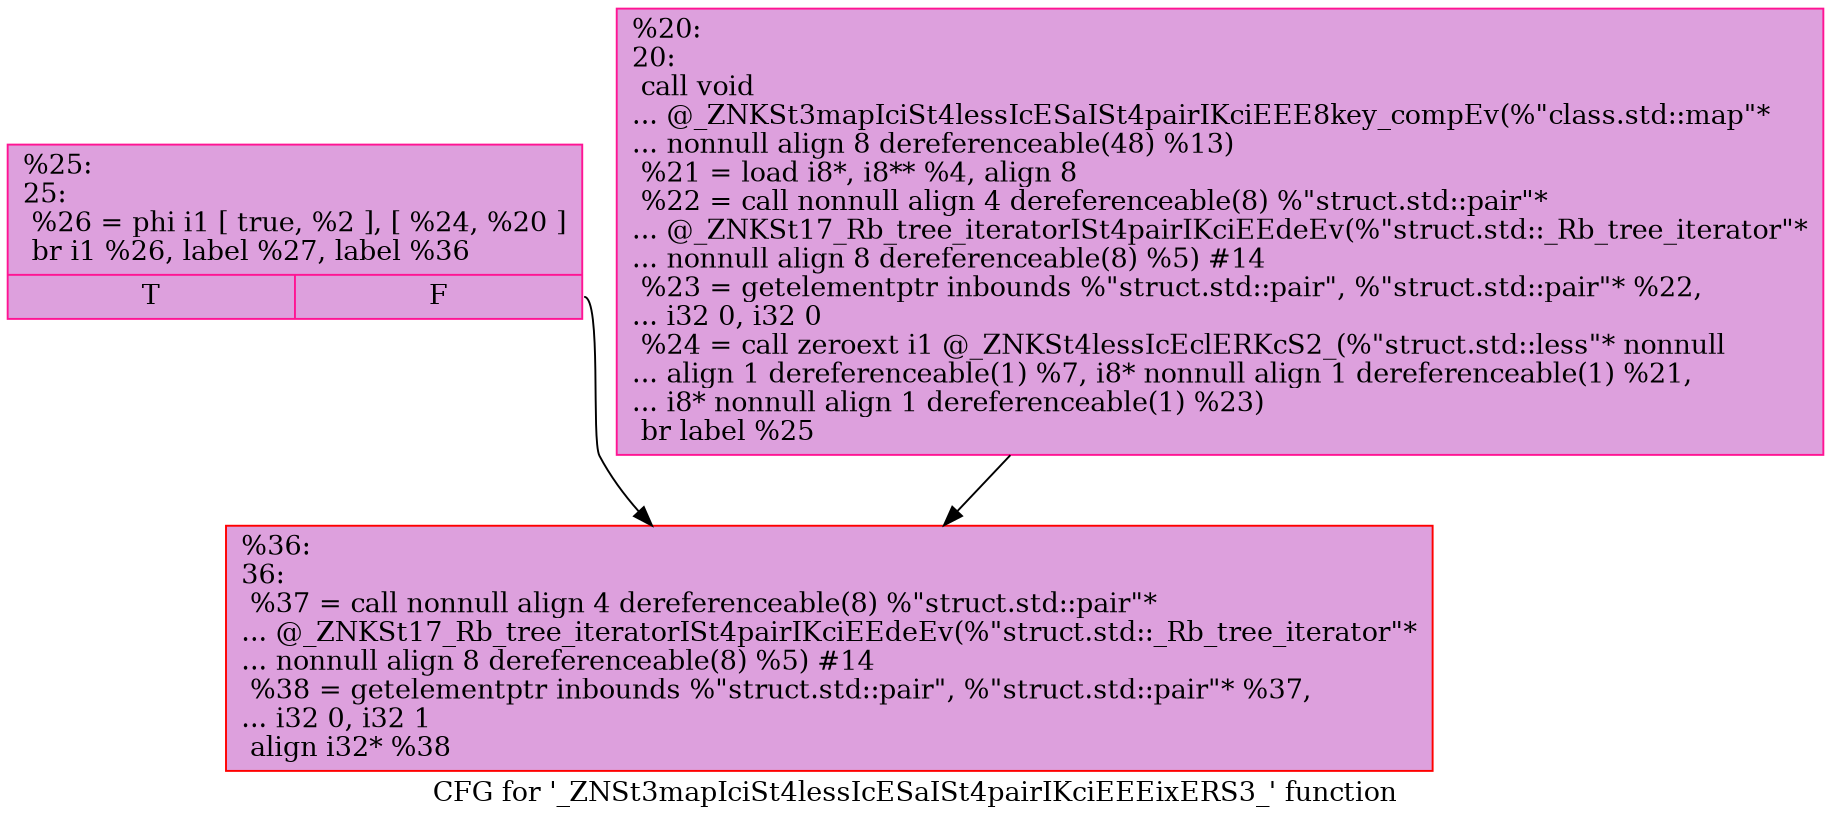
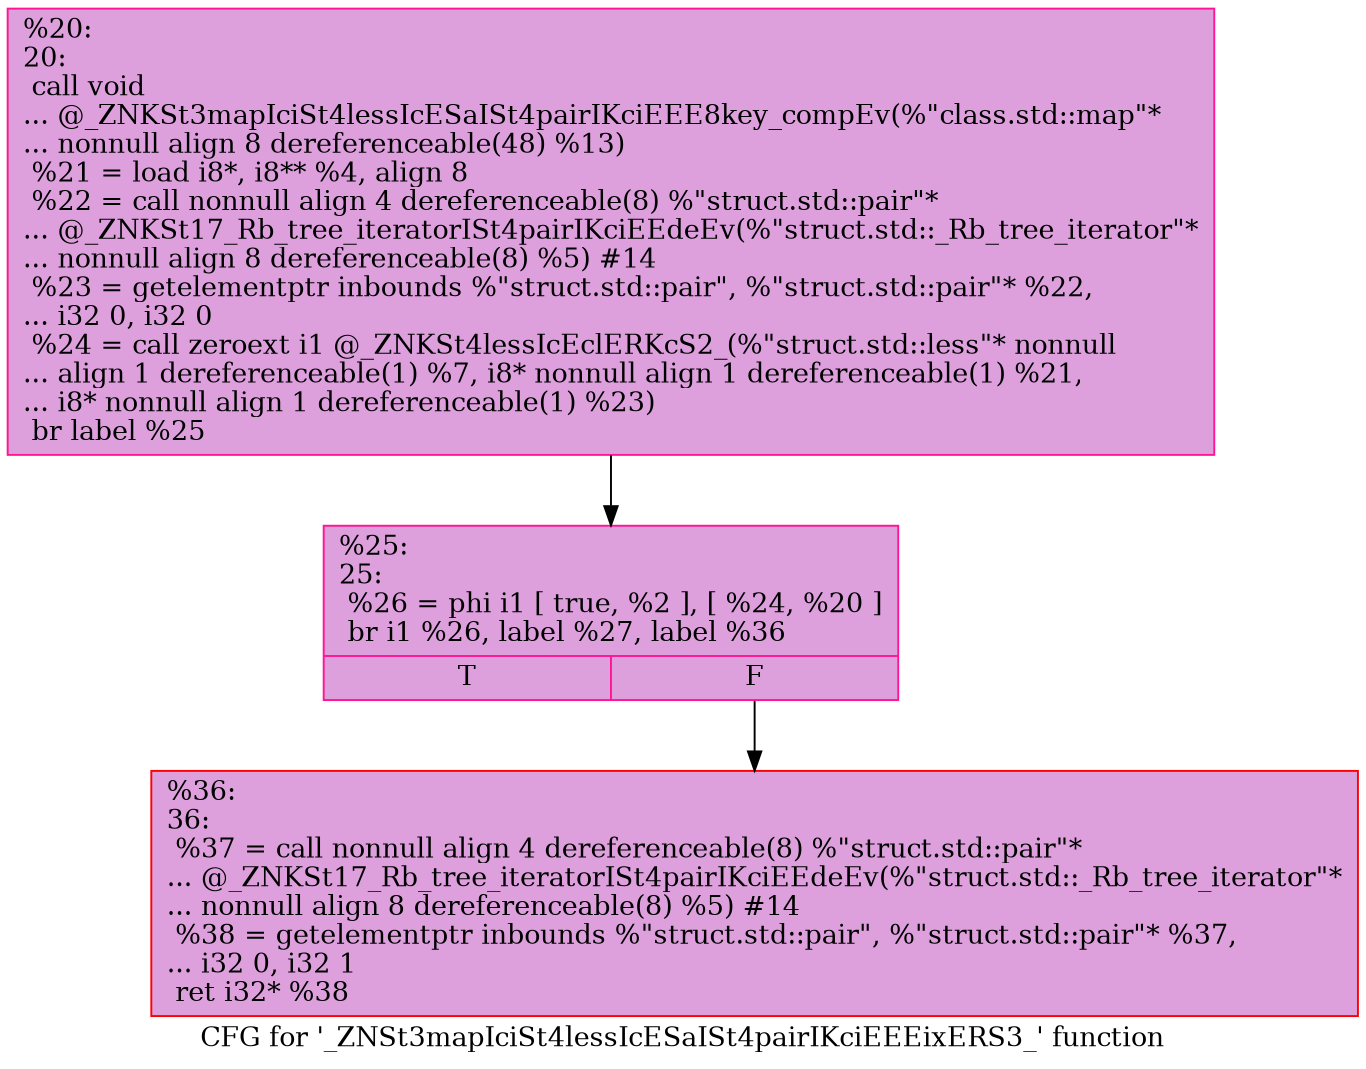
(984, 483) -> (611, 481)
(347, 748) -> (259, 993)
